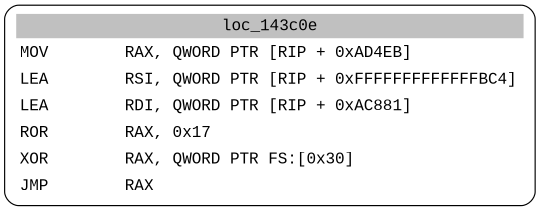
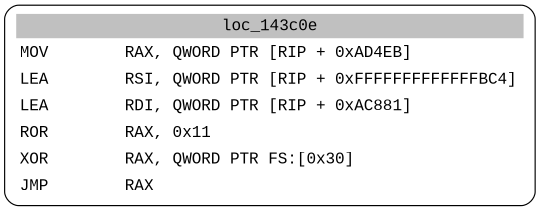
(116, 132) -> (116, 132)
